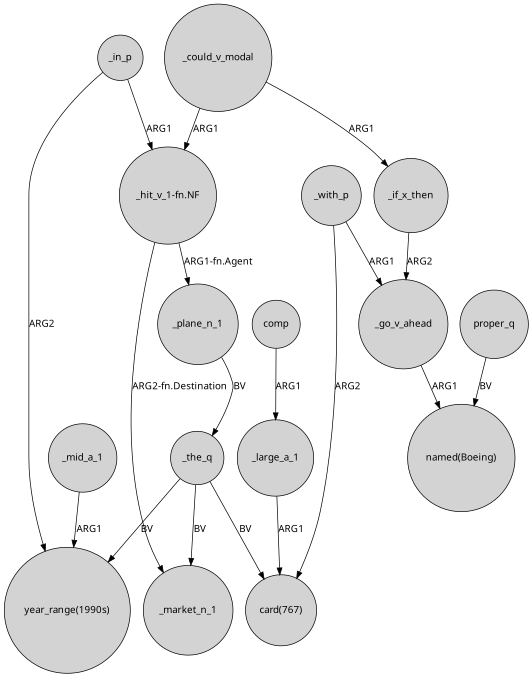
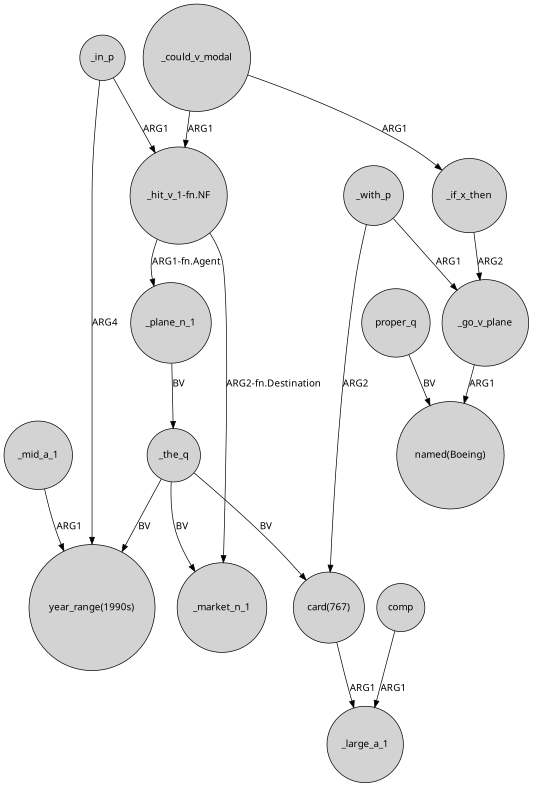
(42, 324) -> (105, 323)
(403, 324) -> (485, 323)
(278, 532) -> (344, 672)
